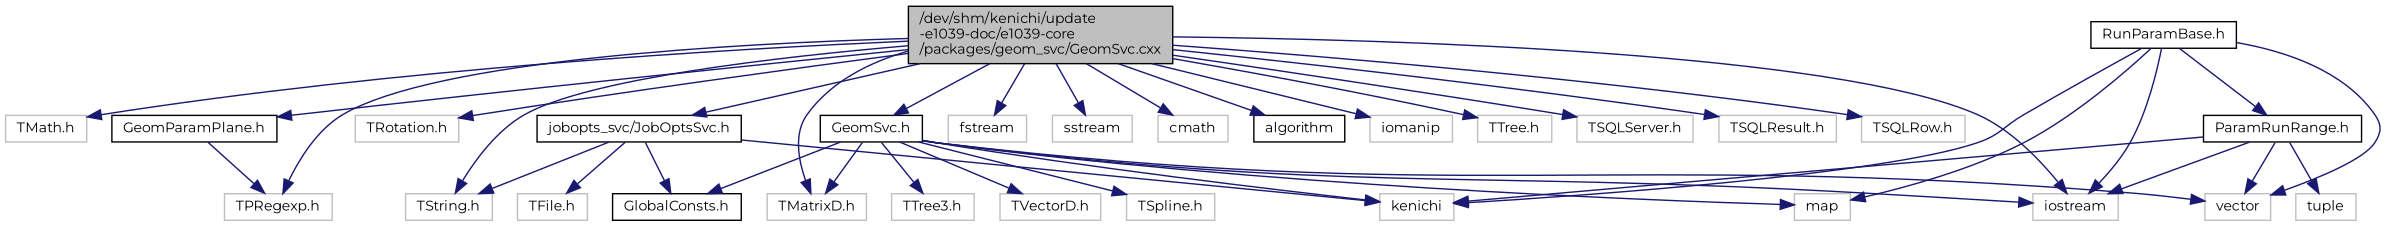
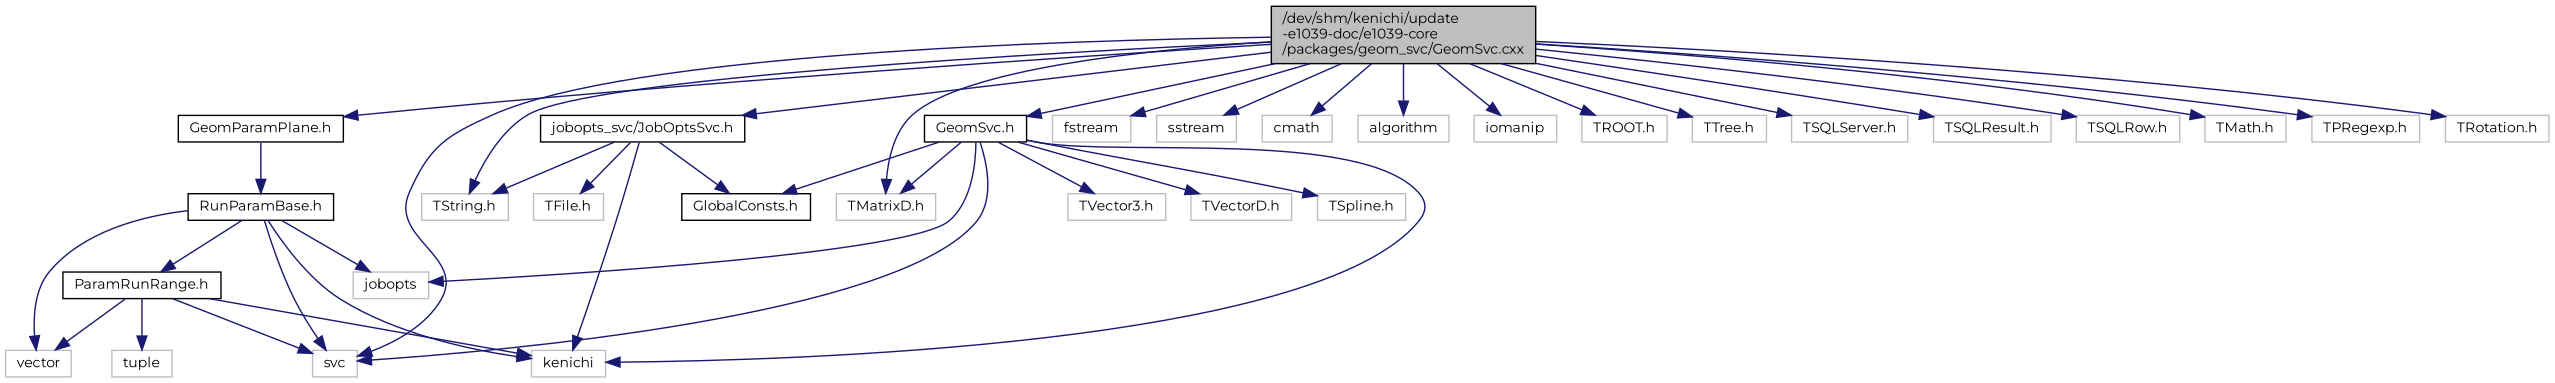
(1299, 129) -> (1404, 129)
none -> (1624, 129)
(231, 163) -> (261, 161)
(1652, 175) -> none
(933, 207) -> (1117, 207)
(1822, 207) -> (391, 285)
(2076, 207) -> (335, 364)
